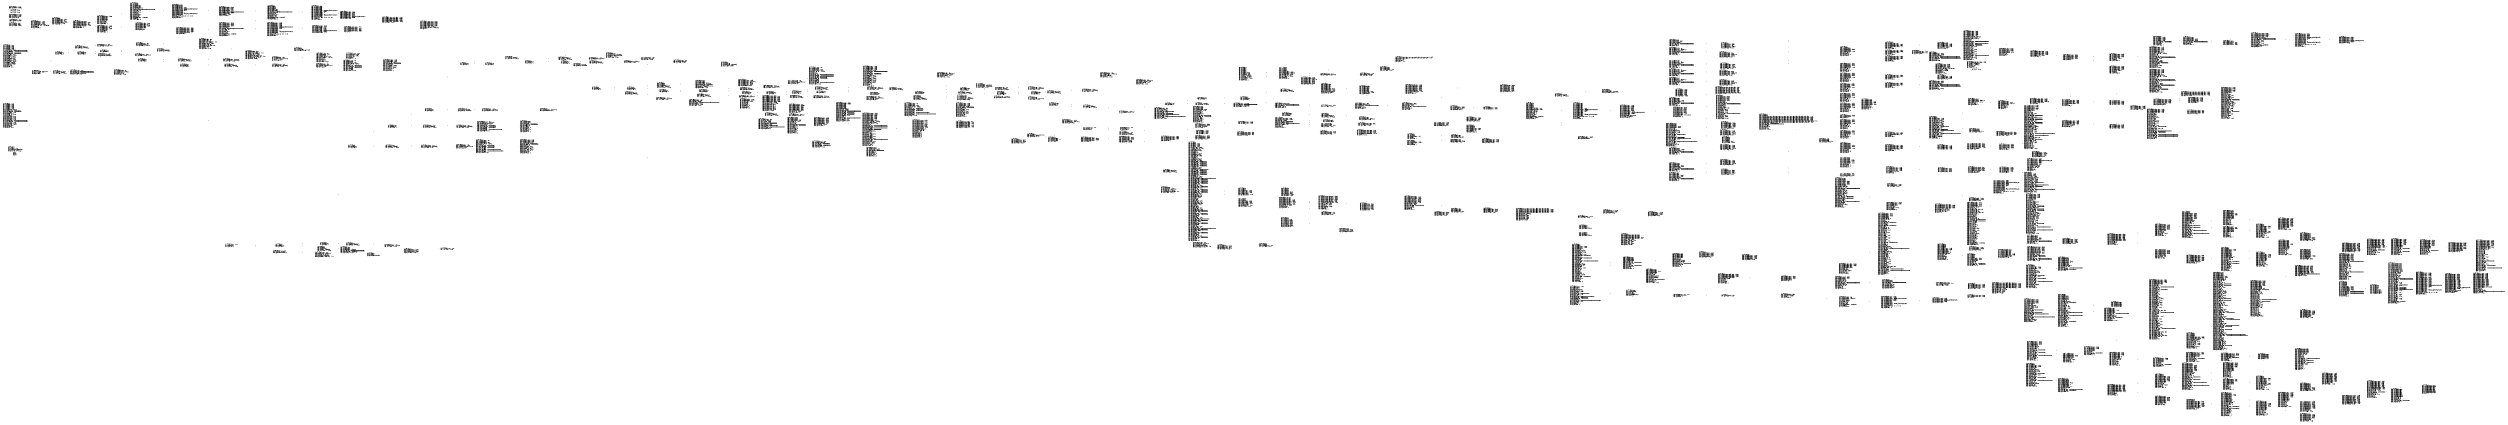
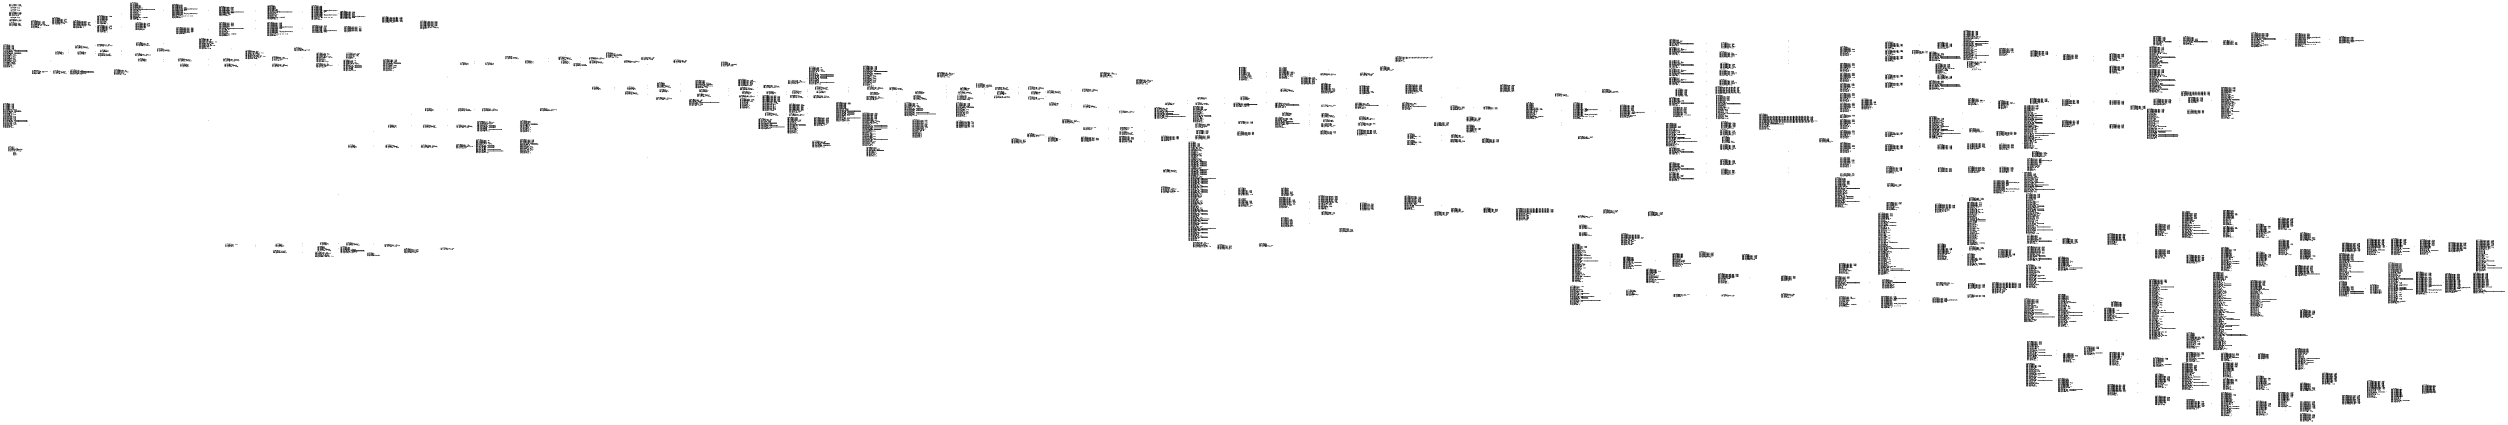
none -> (15, 18)
